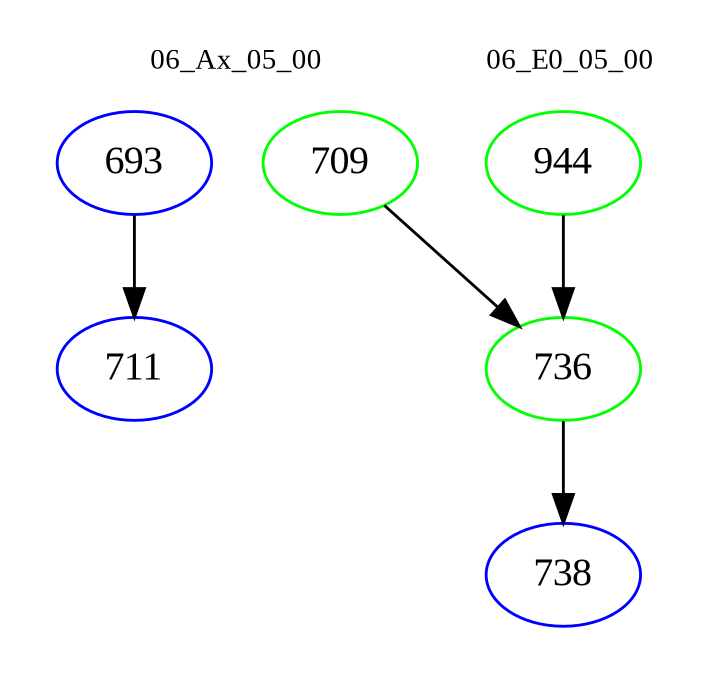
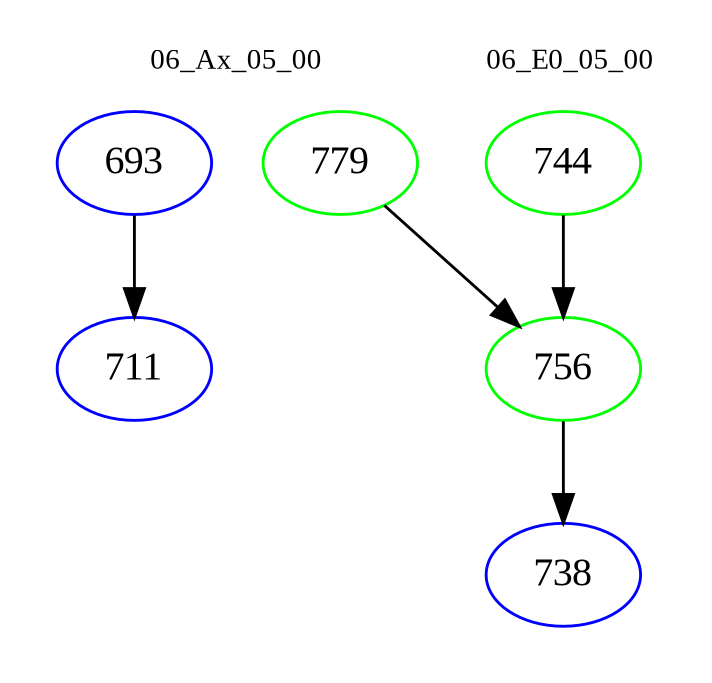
(340, 163) -> (340, 163)
(563, 163) -> (563, 163)
(563, 369) -> (563, 369)
